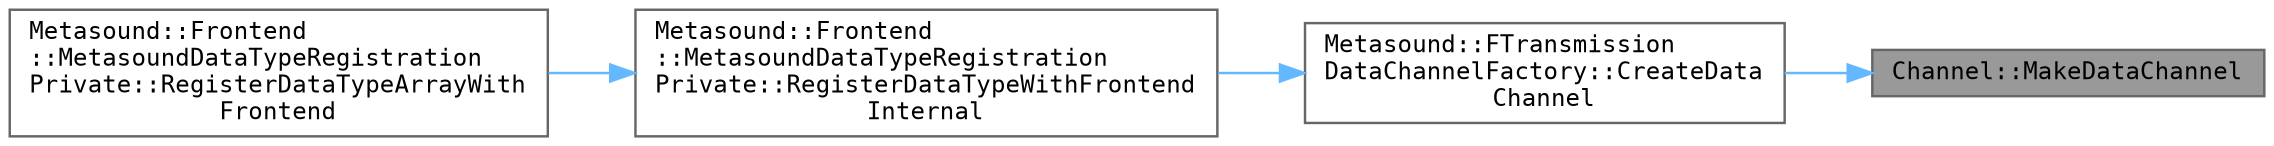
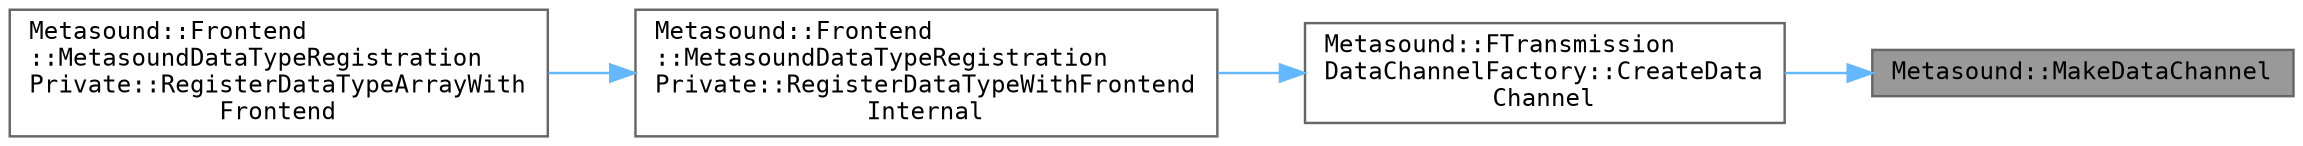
(2068, 73) -> (2083, 73)
